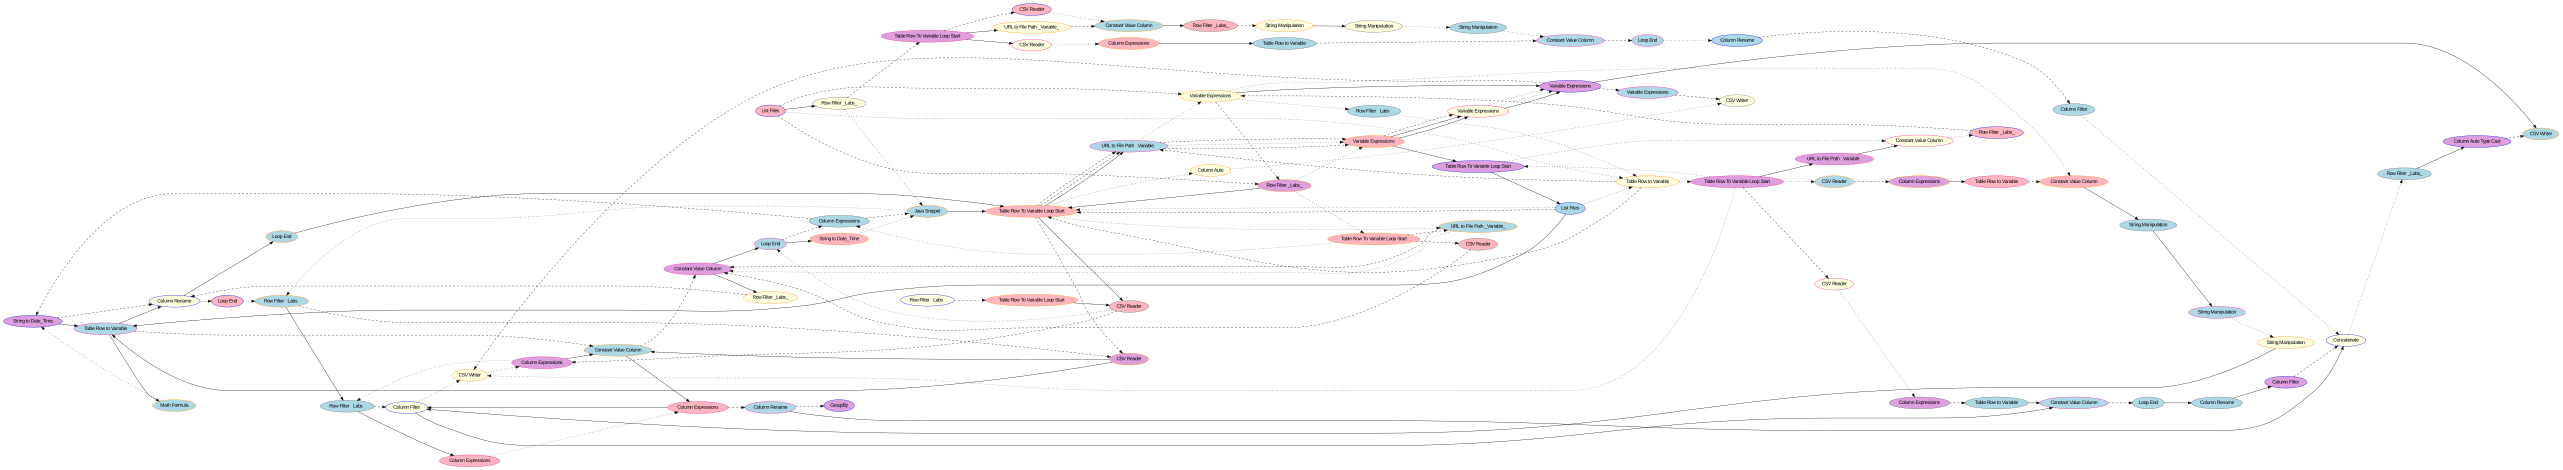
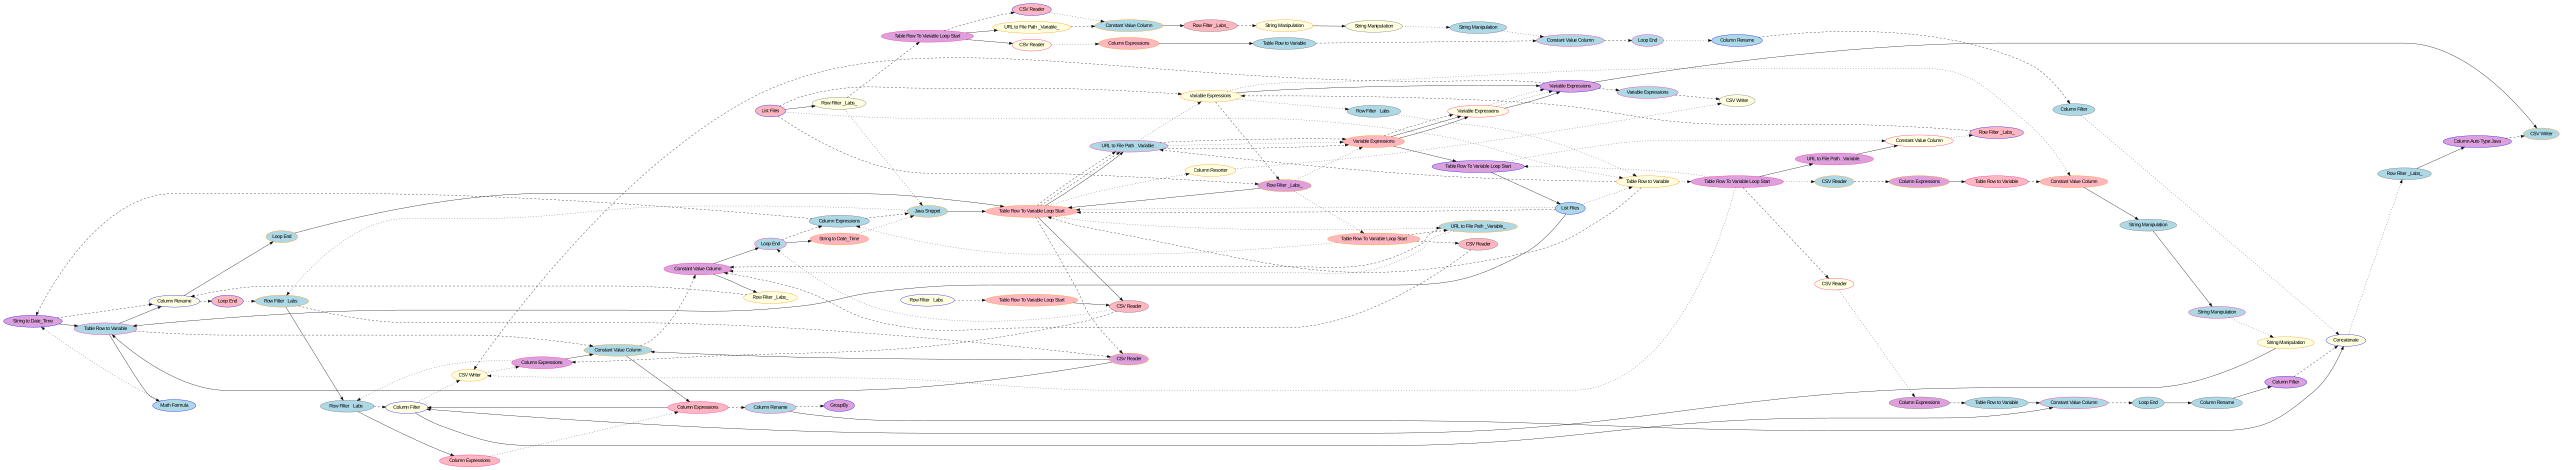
(2477, 142) -> (2477, 142)
(1211, 171) -> (1211, 171)
(174, 406) -> (174, 406)
